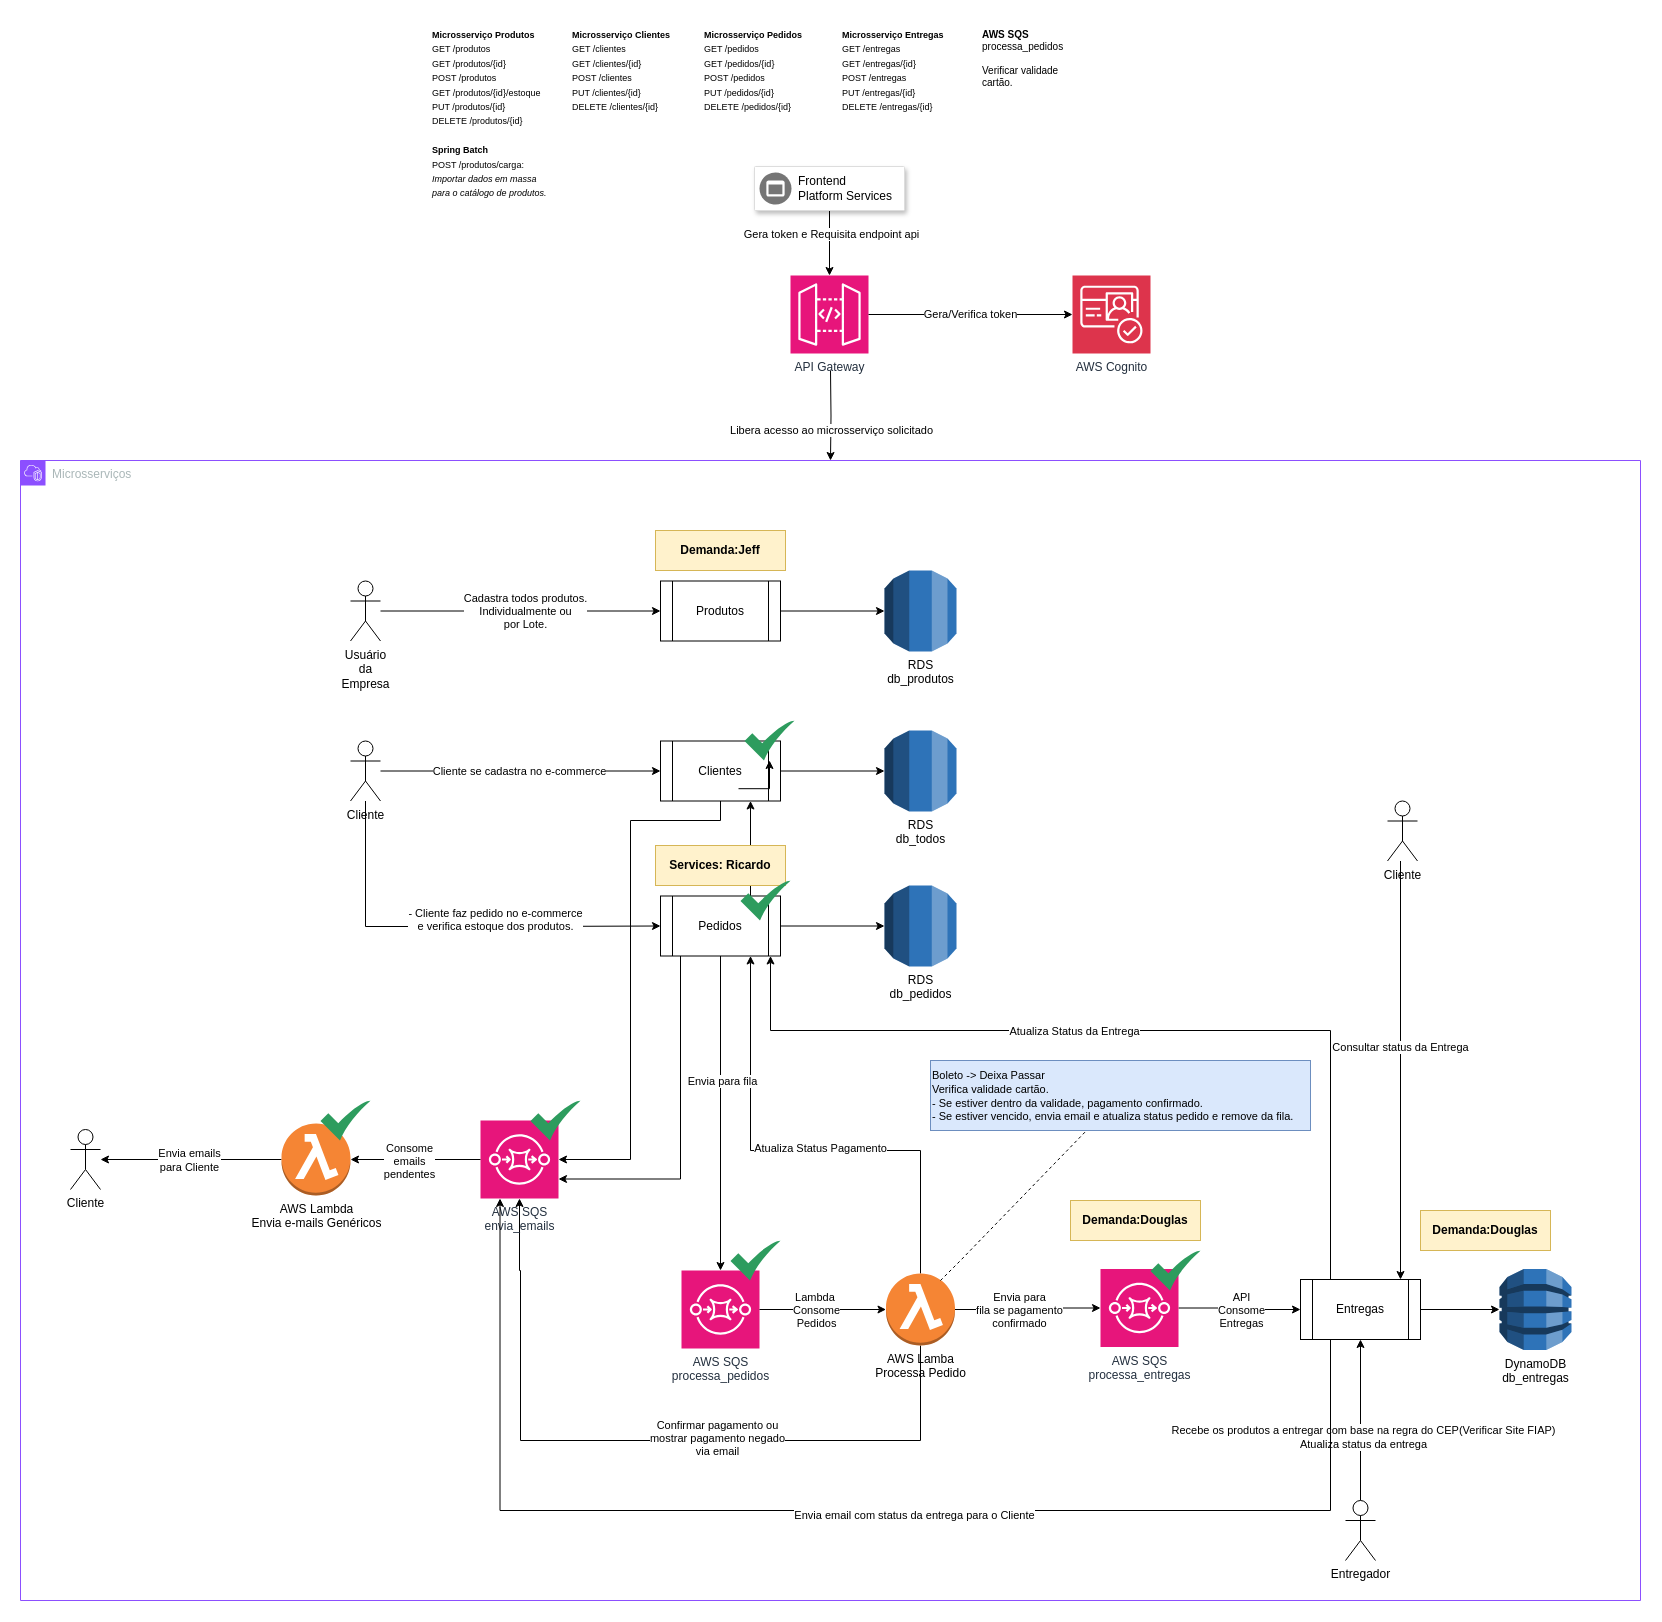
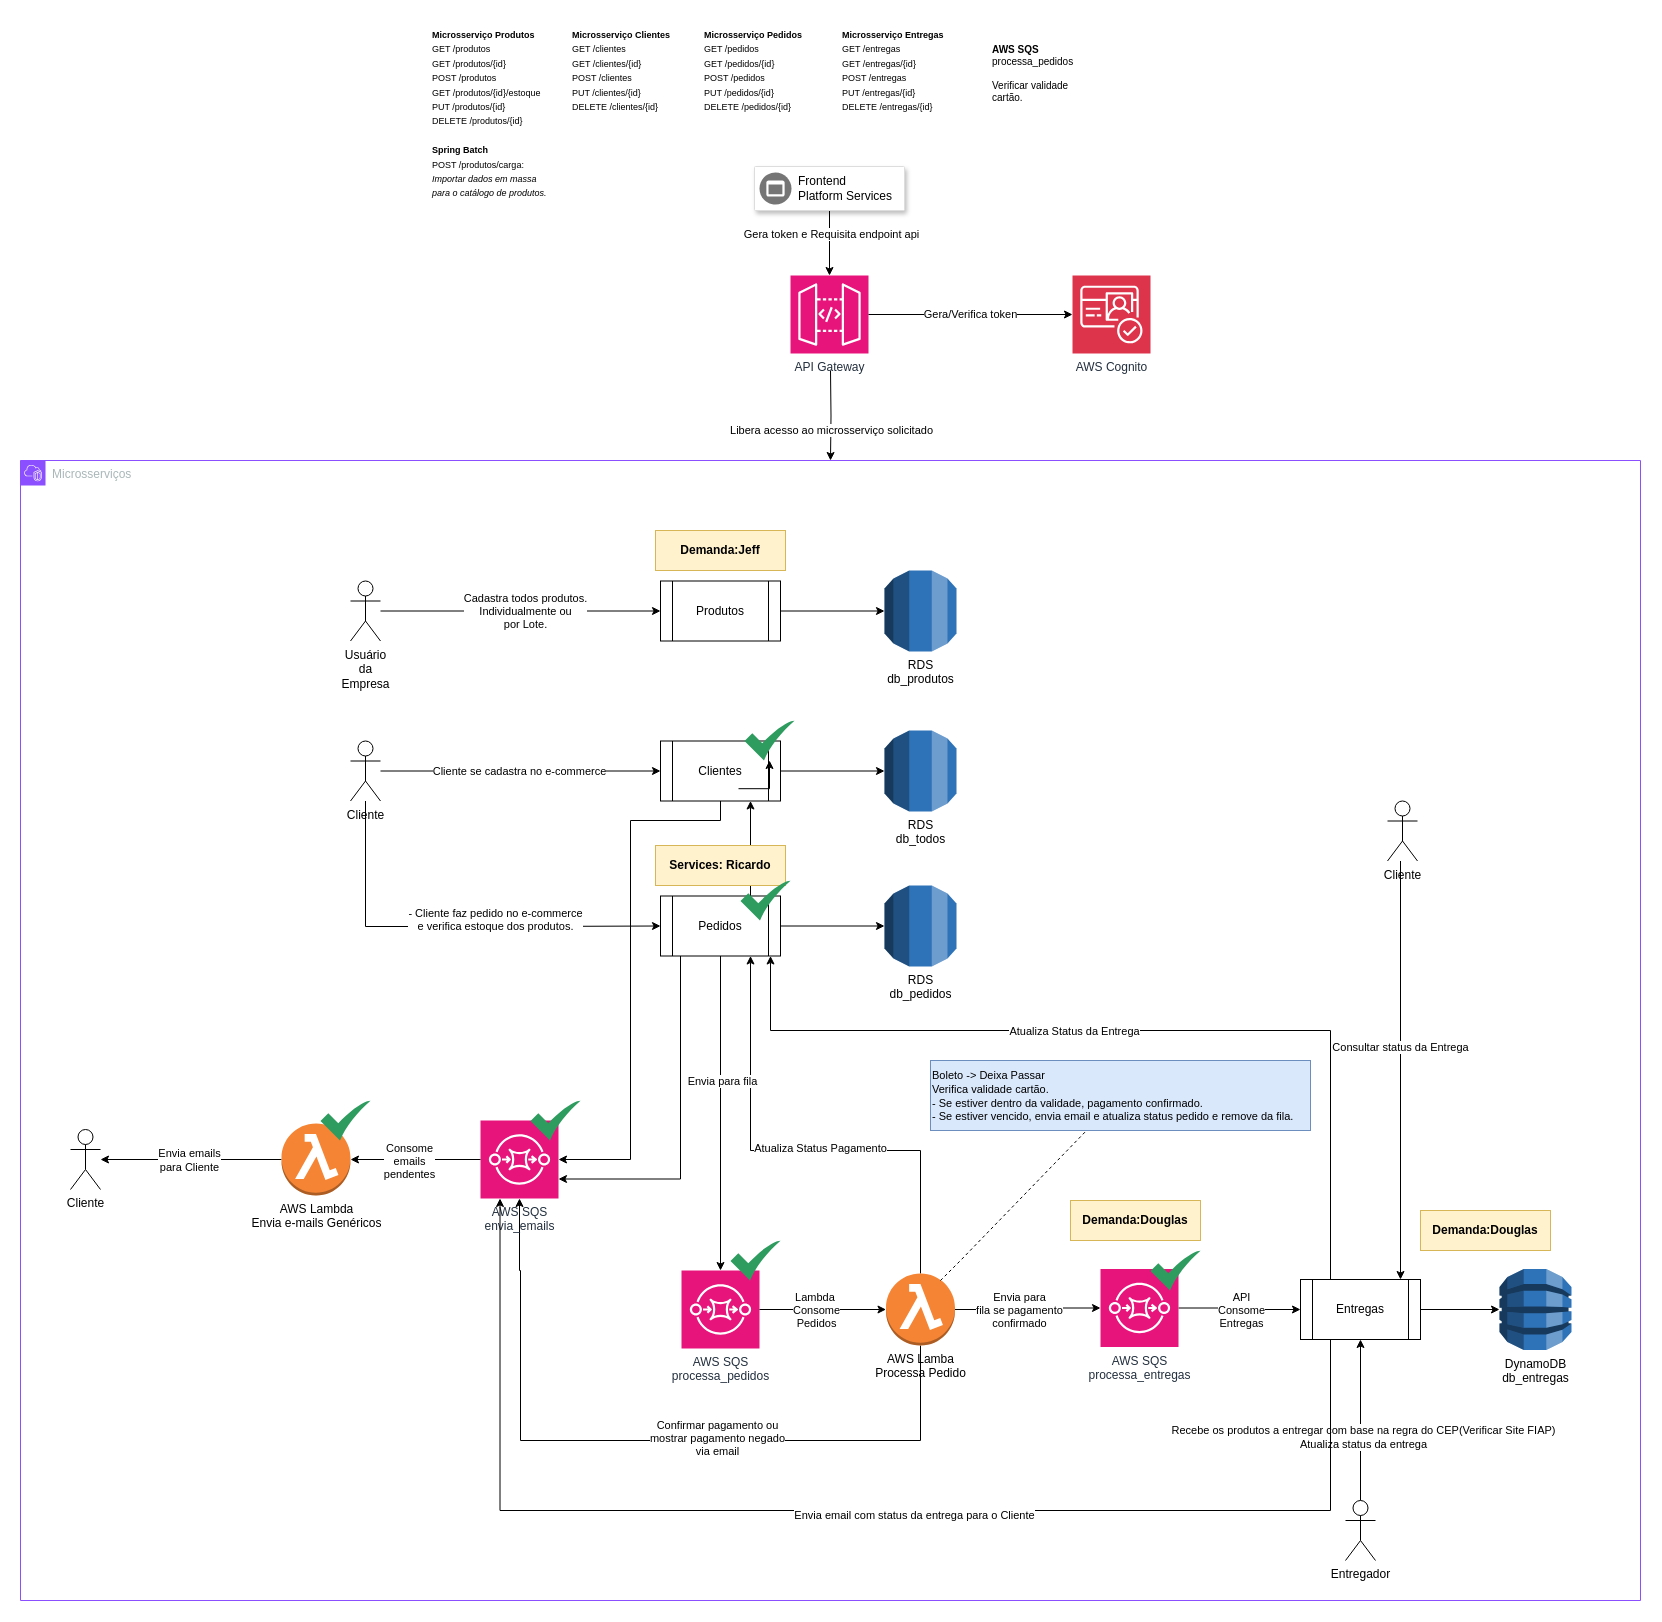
(1036, 73) -> (1046, 88)
